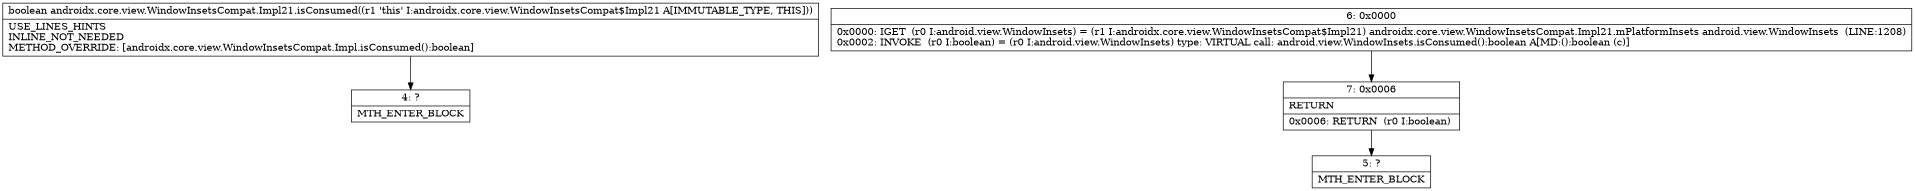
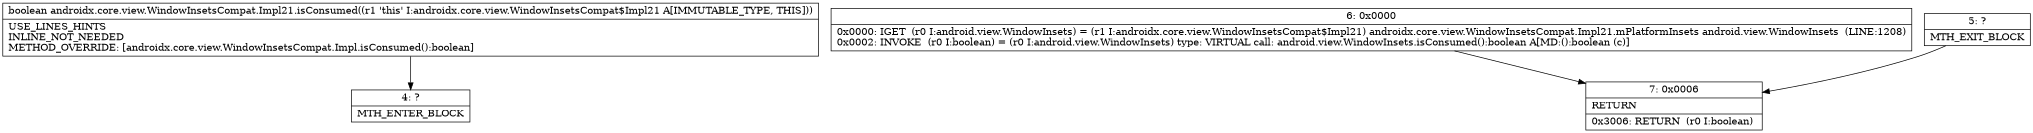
(1371, 122) -> (1674, 122)
(1371, 139) -> (1859, 73)
(1371, 180) -> (1977, 37)
